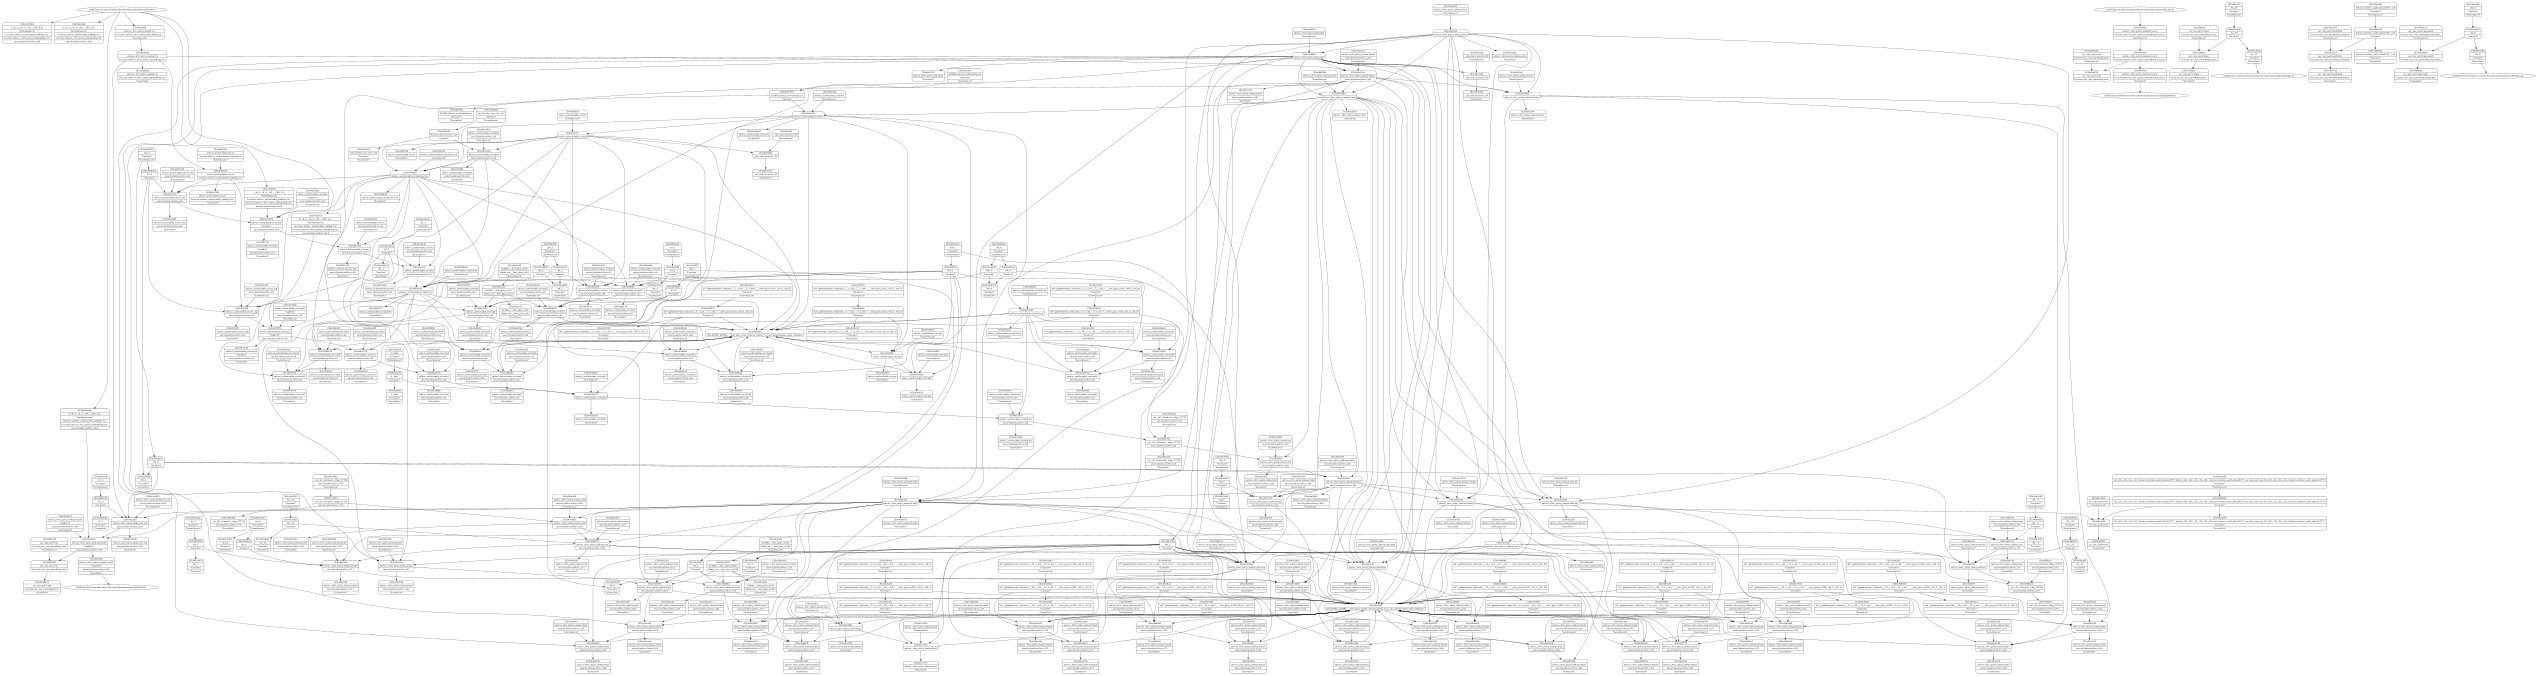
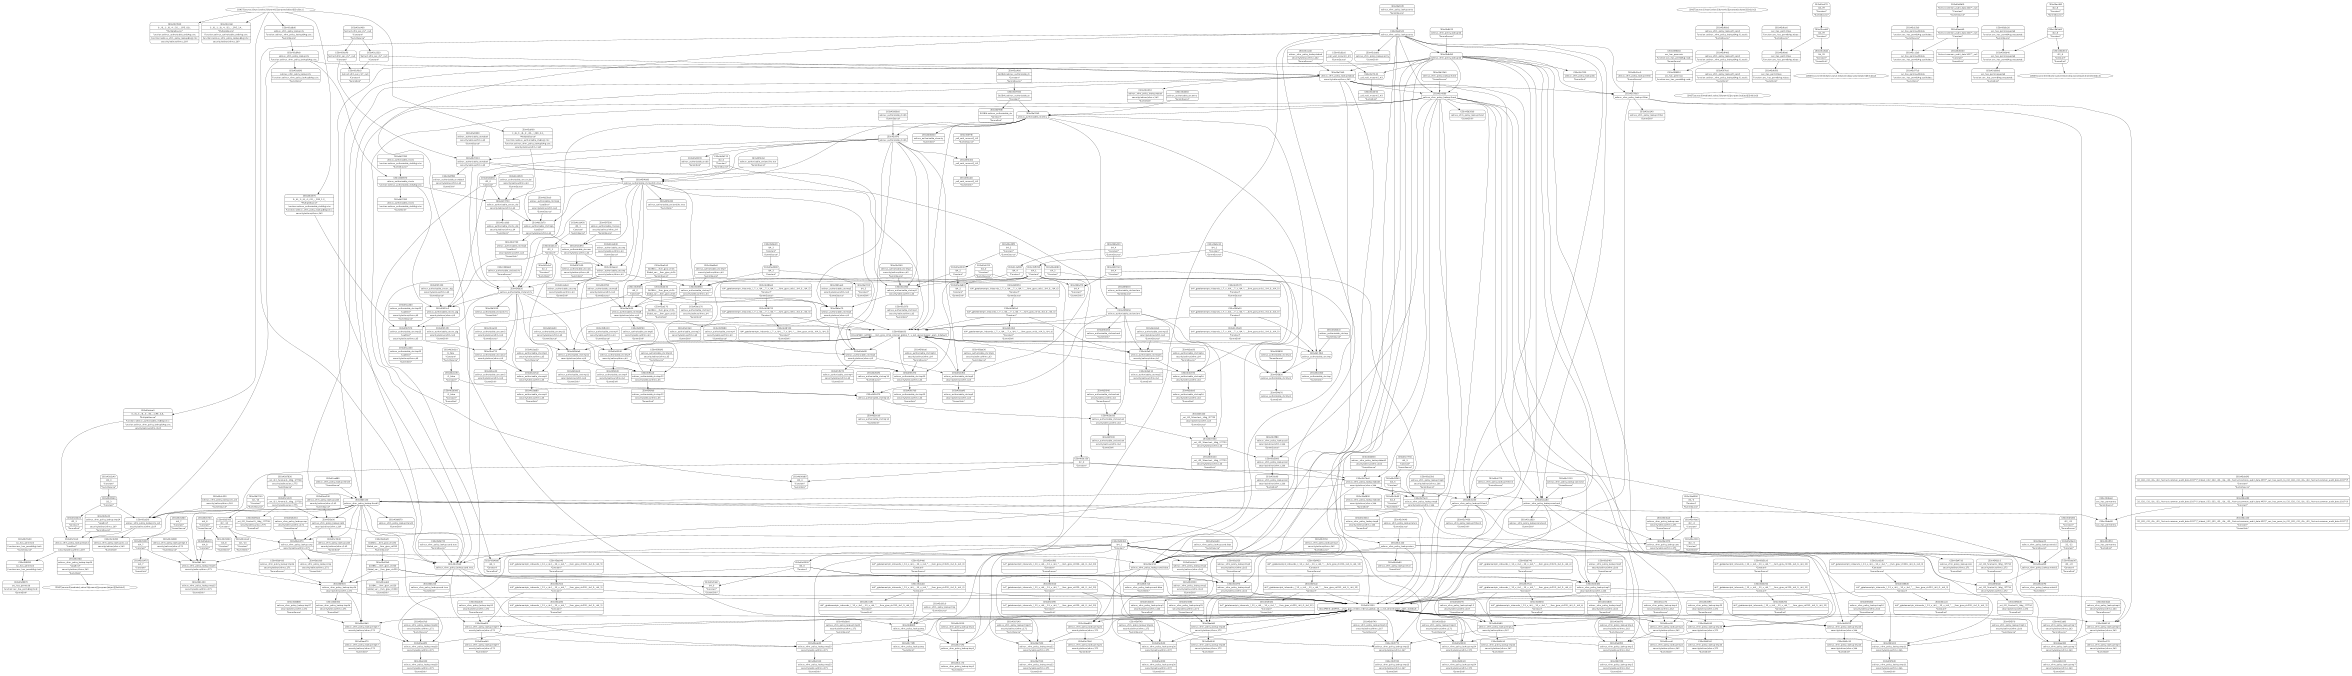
none -> (374, 56)
(1418, 412) -> (1625, 522)
(1286, 514) -> (860, 524)
